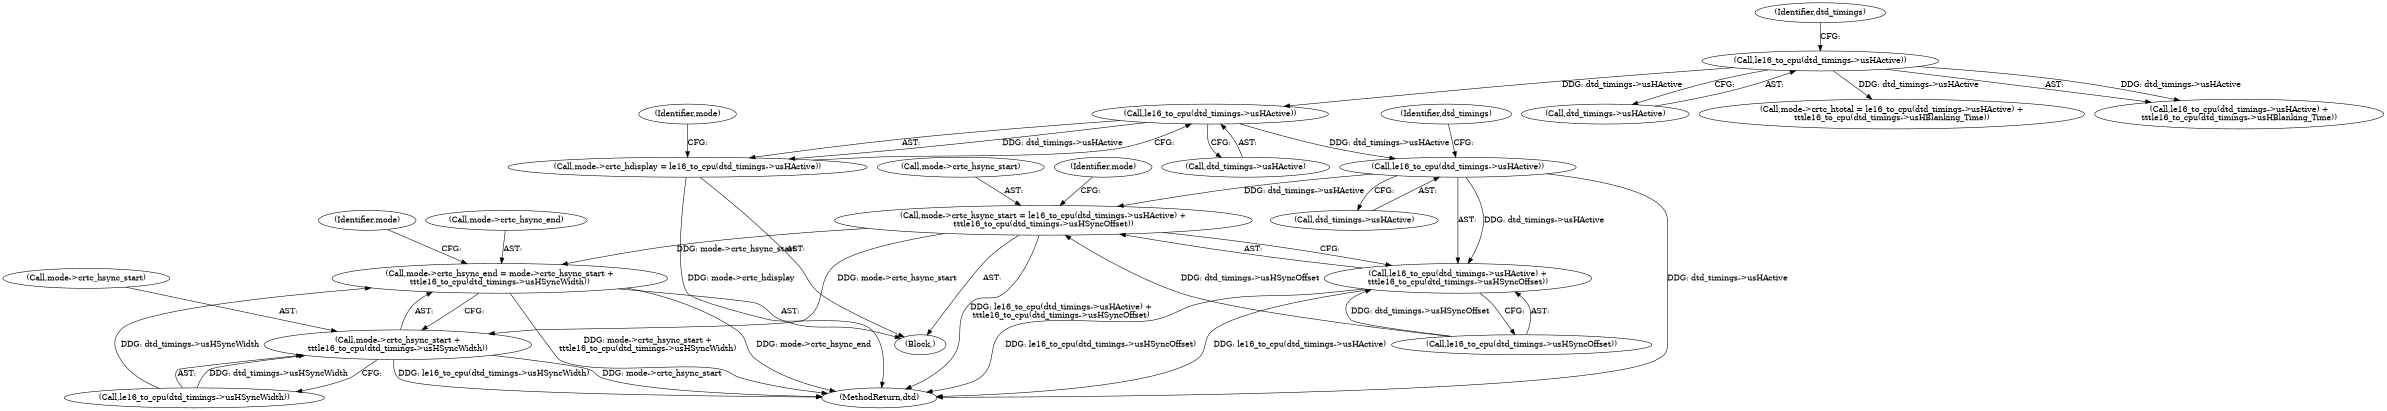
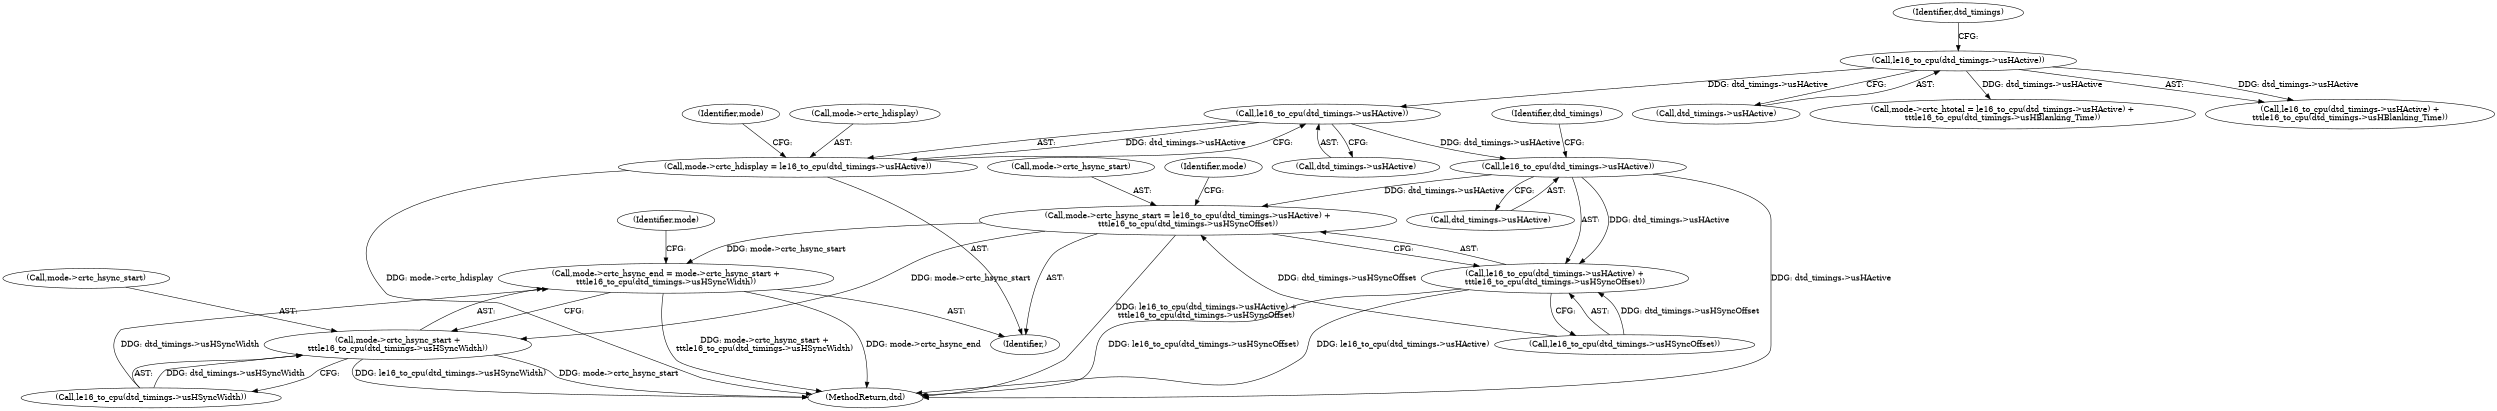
none -> (865, 114)
(506, 220) -> none
(920, 345) -> (1025, 345)
